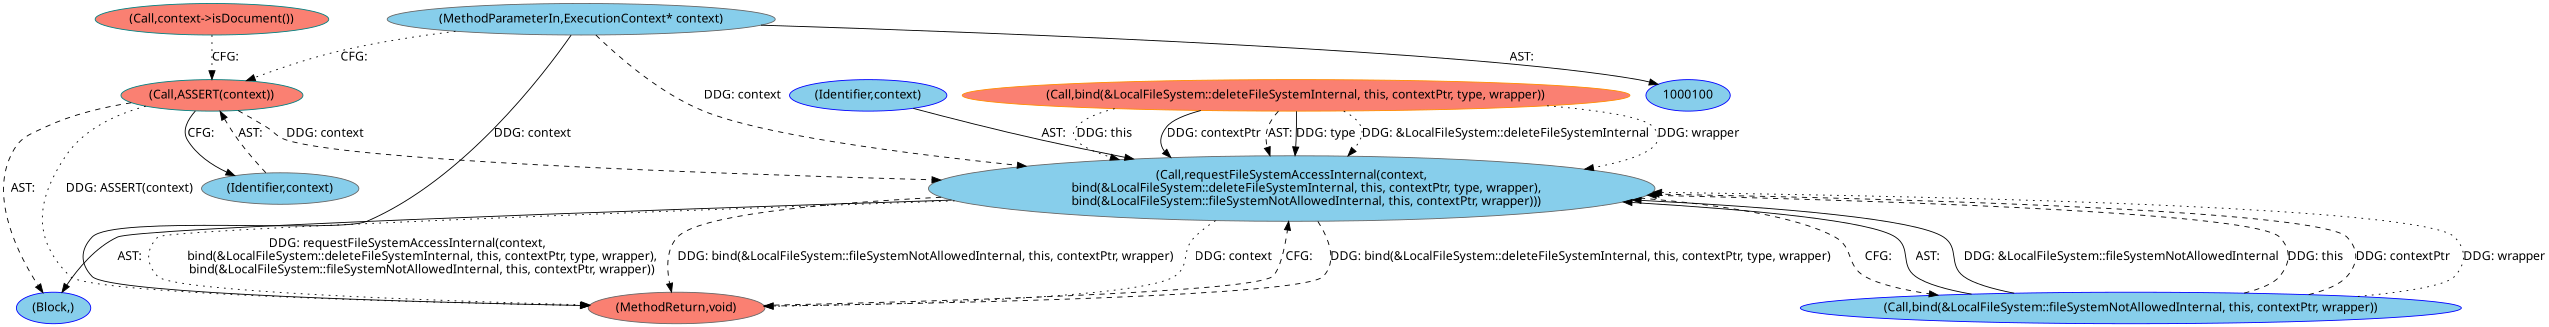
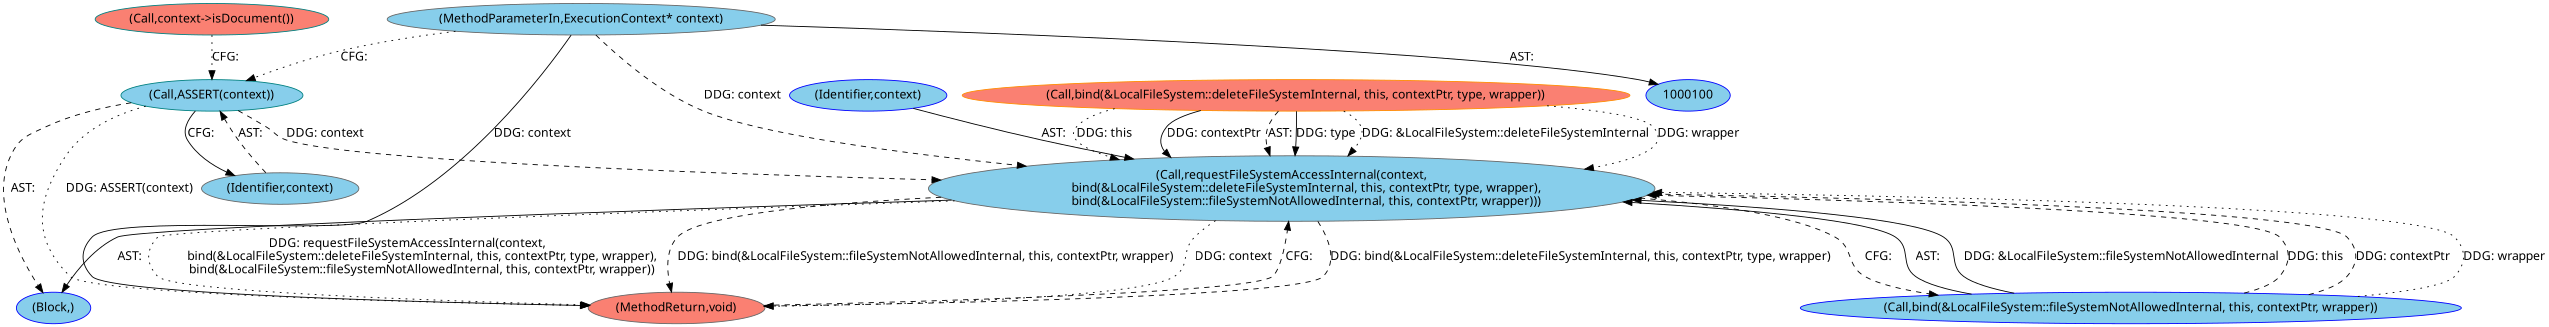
(212, 95) -> (212, 95)
